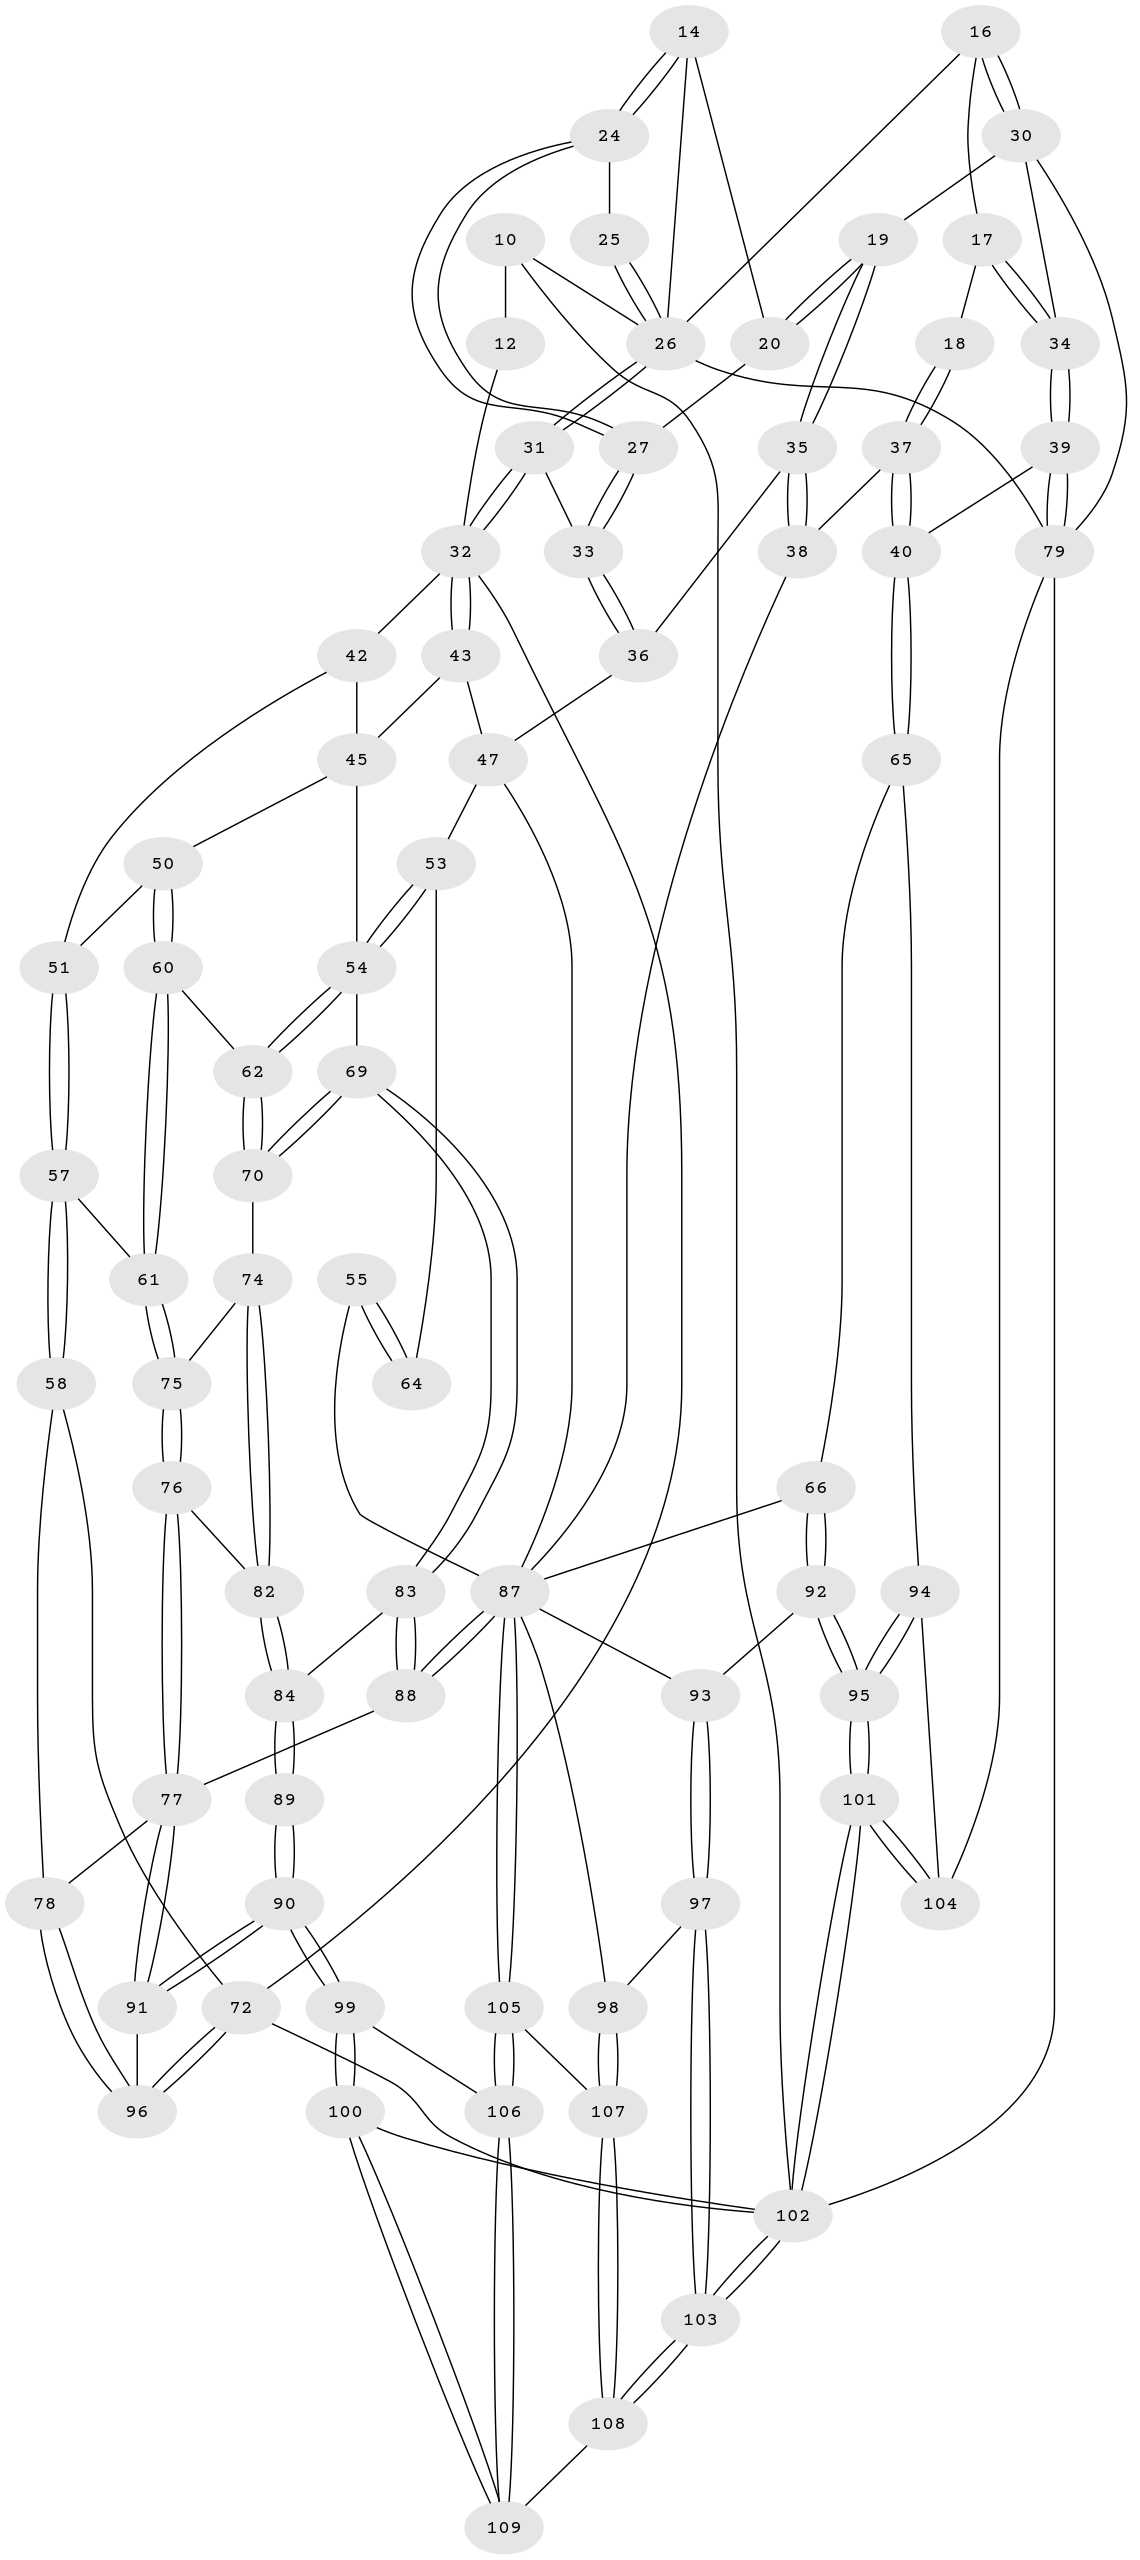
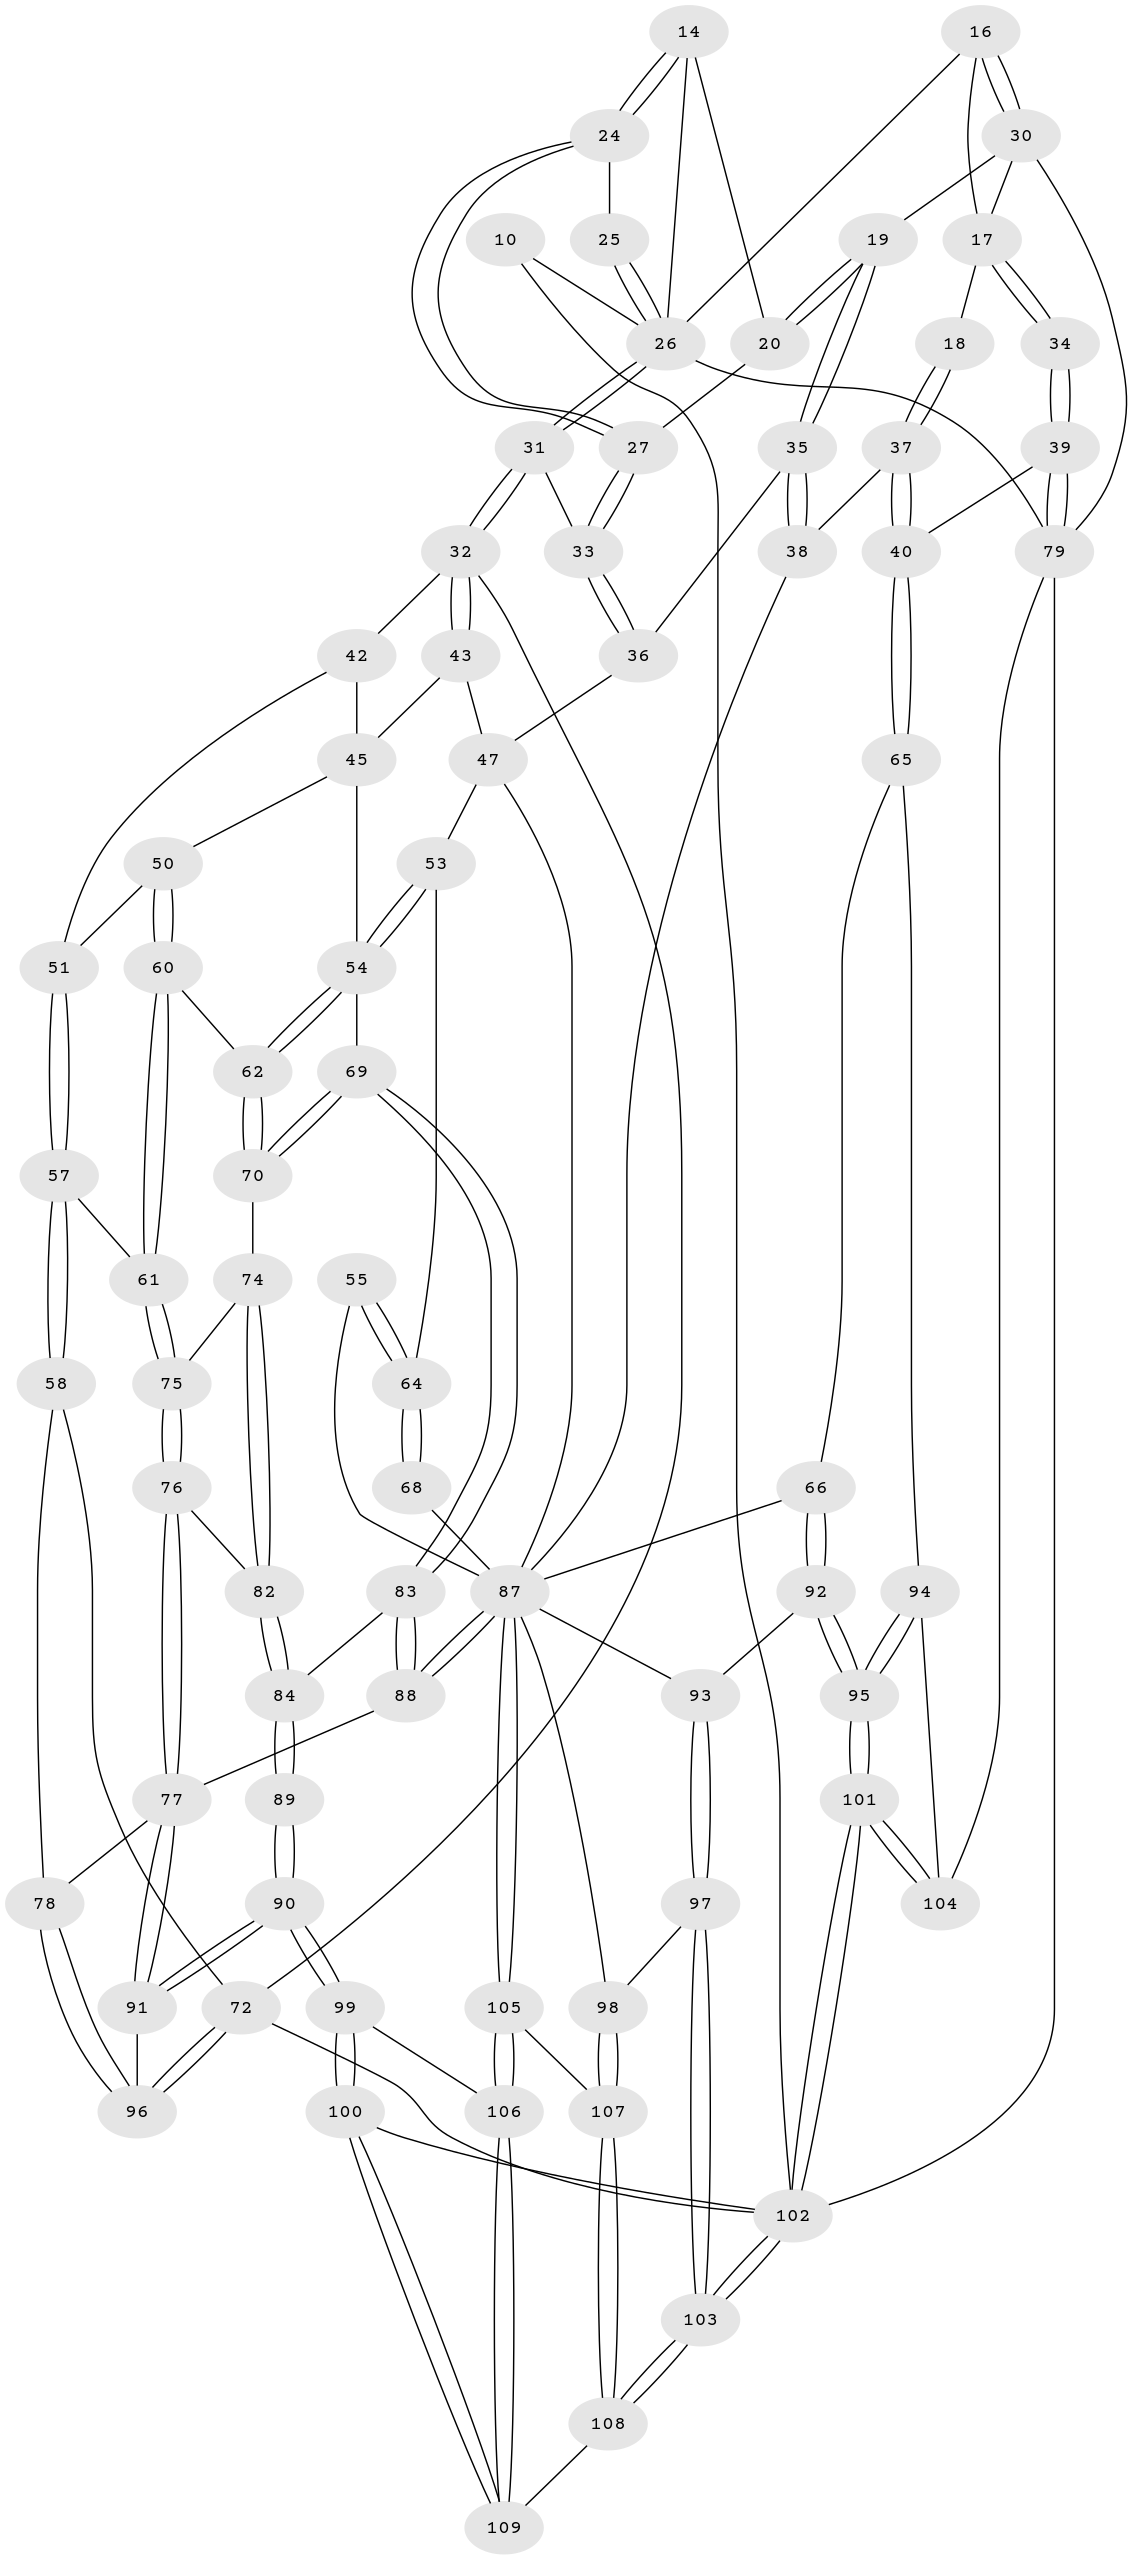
(1041, 240) -> (1002, 187)
(506, 344) -> none
none -> (412, 1488)
